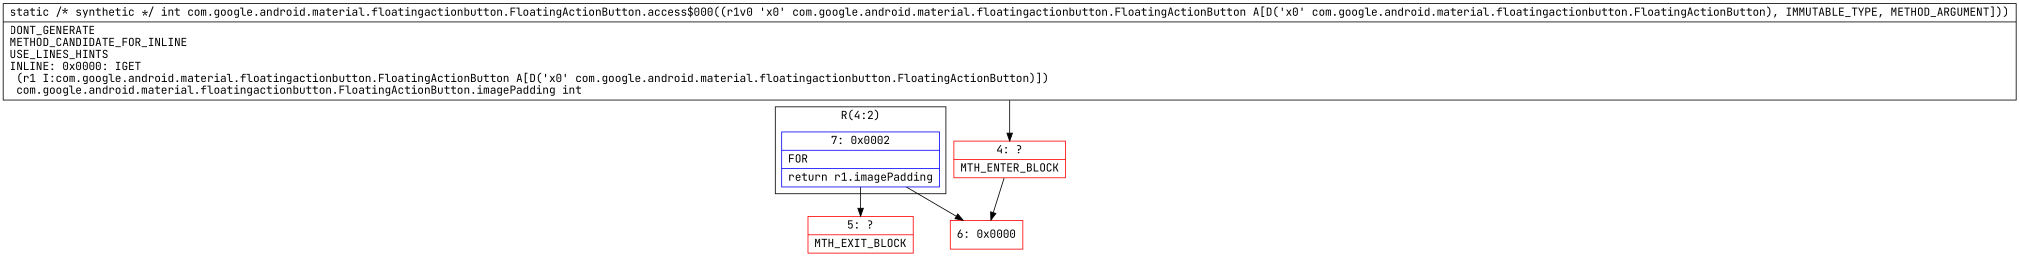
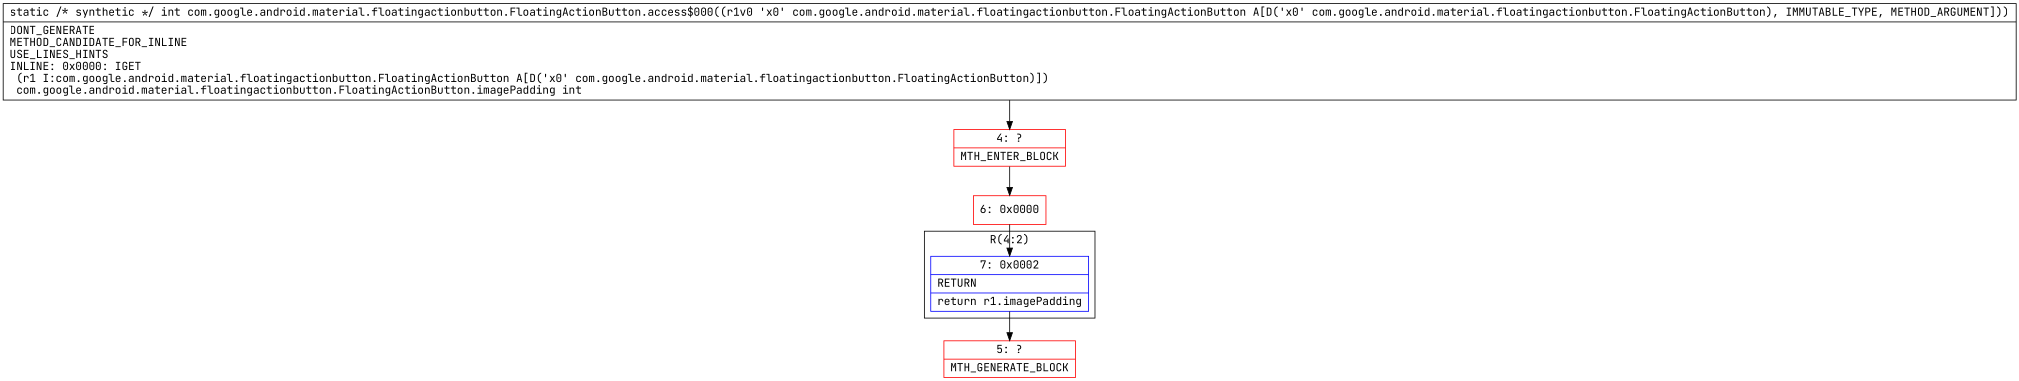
(798, 159) -> (957, 283)
(931, 202) -> (1010, 236)
(861, 244) -> (1010, 368)
